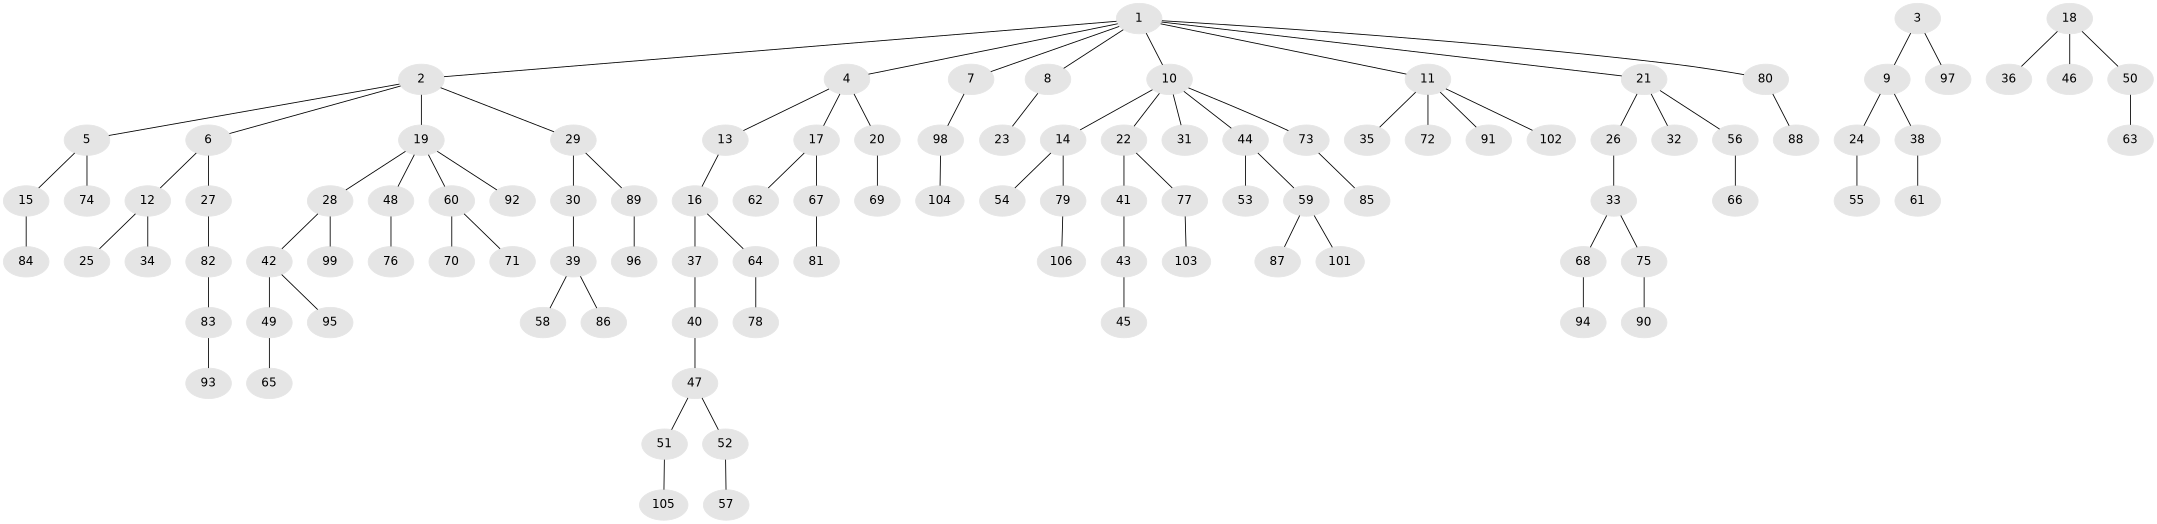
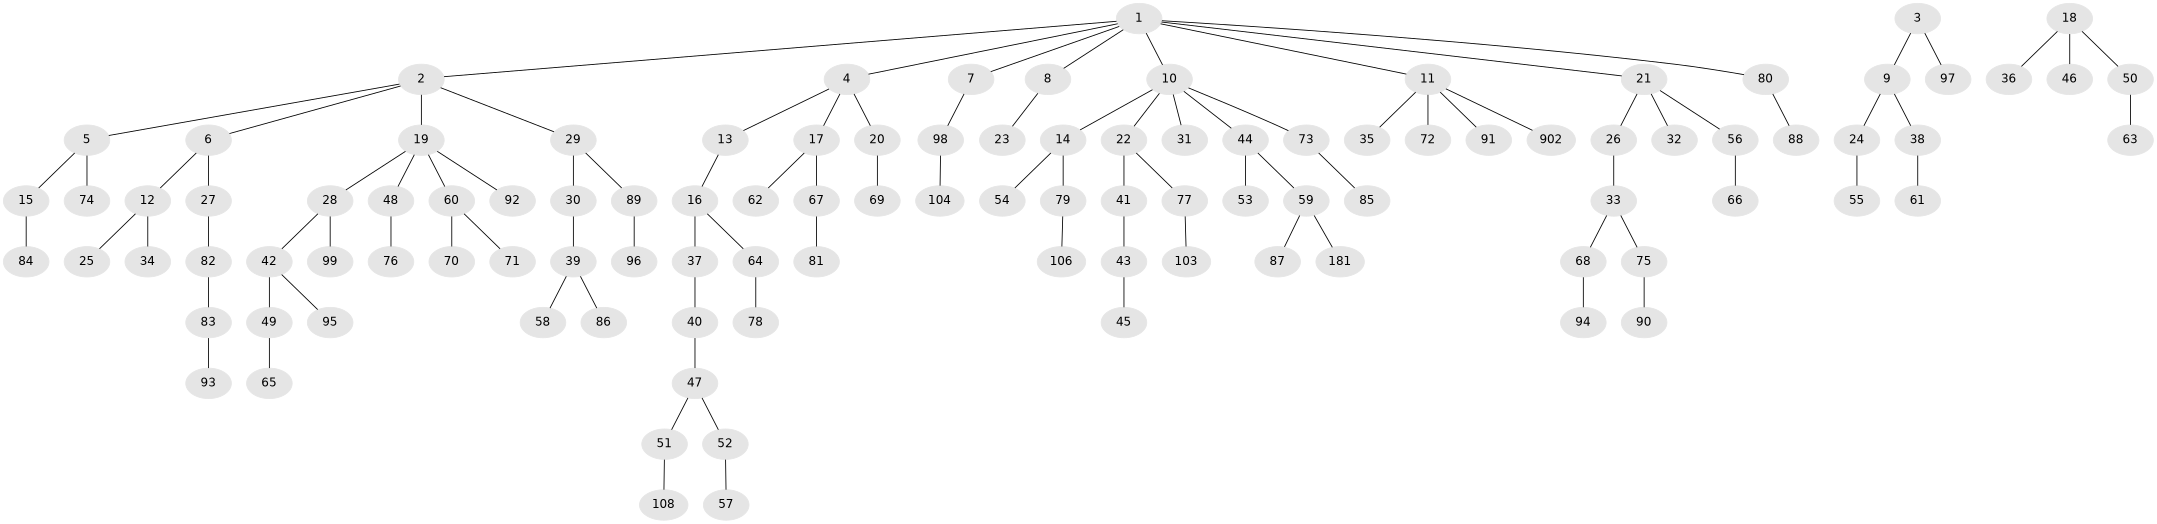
(1551, 140) -> (1551, 140)
(1340, 262) -> (1340, 262)
(664, 505) -> (664, 505)
